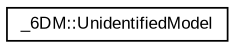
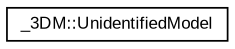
(117, 24) -> (117, 24)
